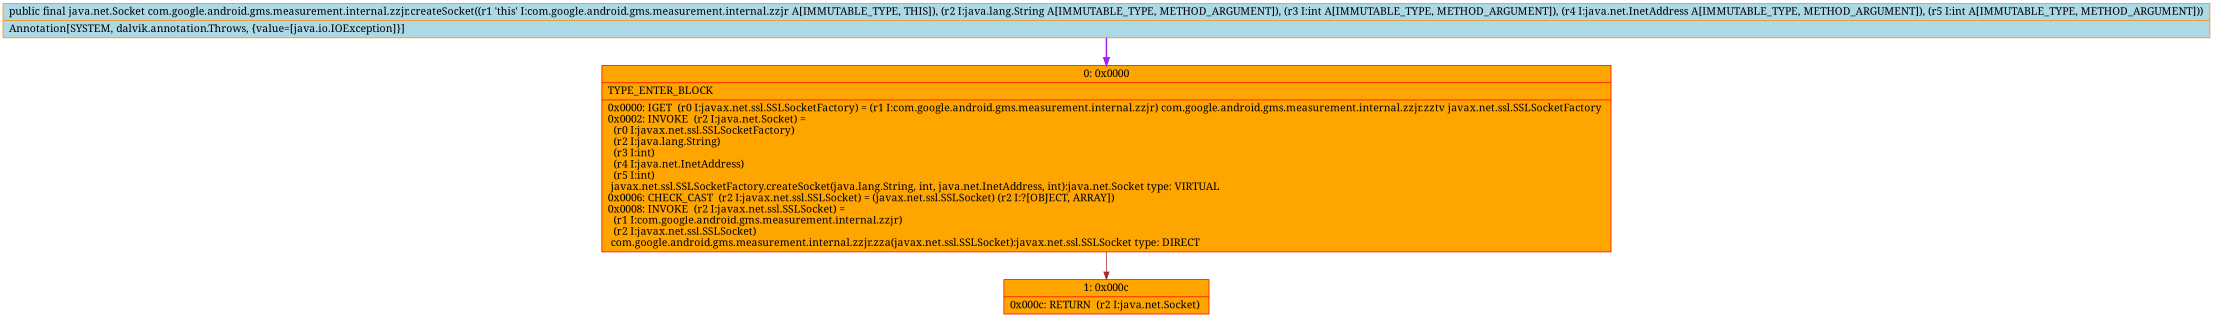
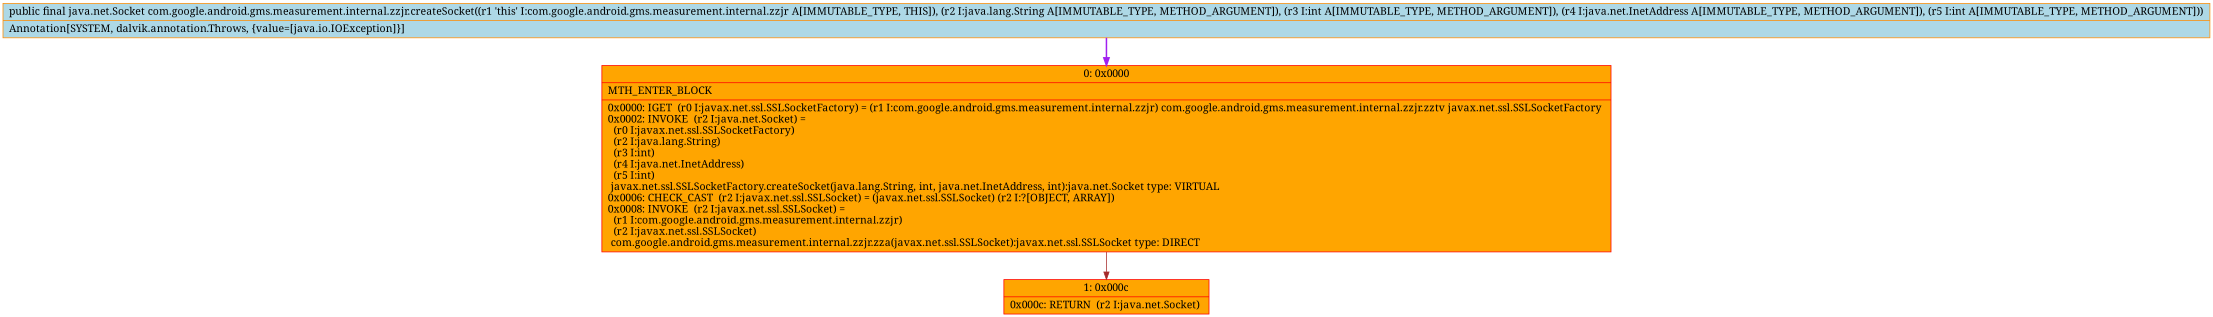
(661, 91) -> (660, 91)
